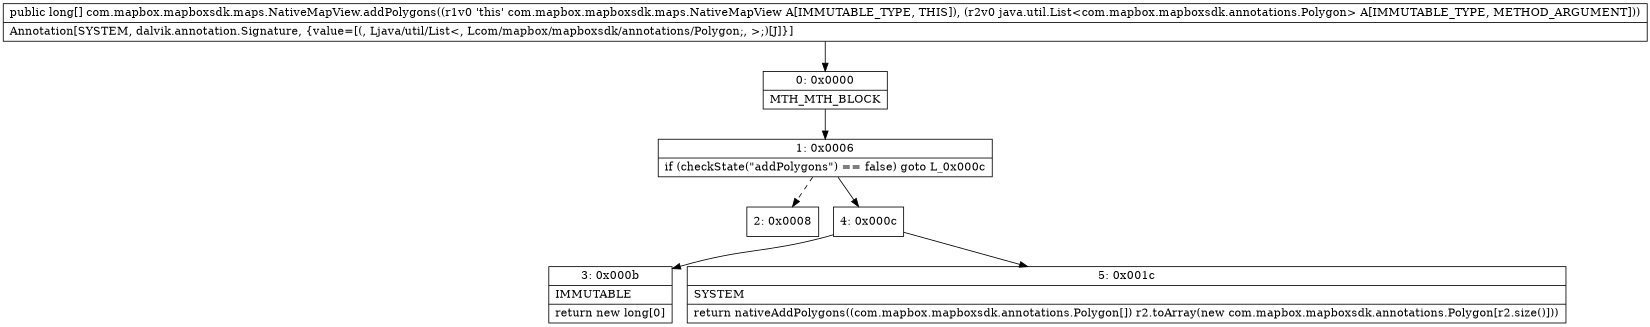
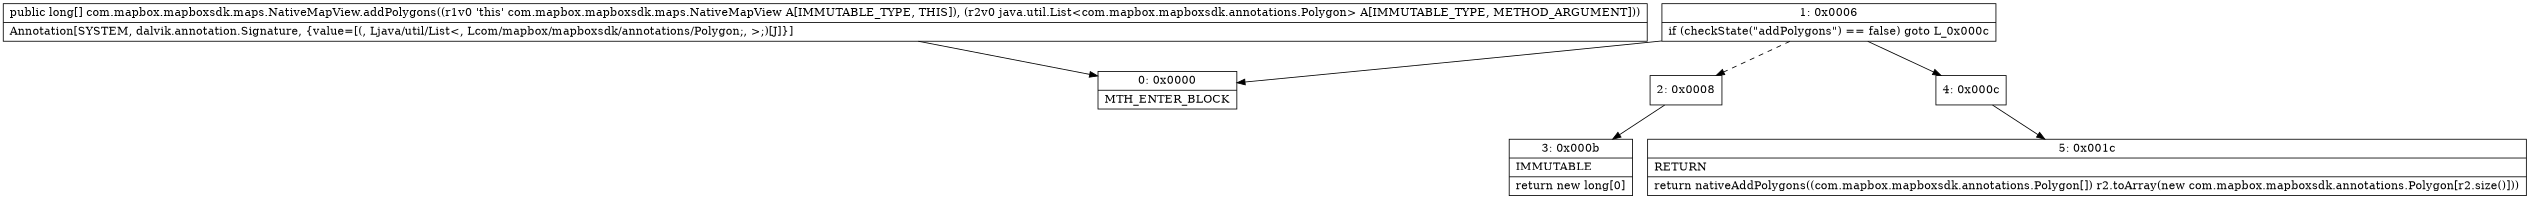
(825, 99) -> (1167, 99)
(825, 120) -> (1453, 62)
(757, 250) -> (1642, 120)
(719, 294) -> (1681, 167)
